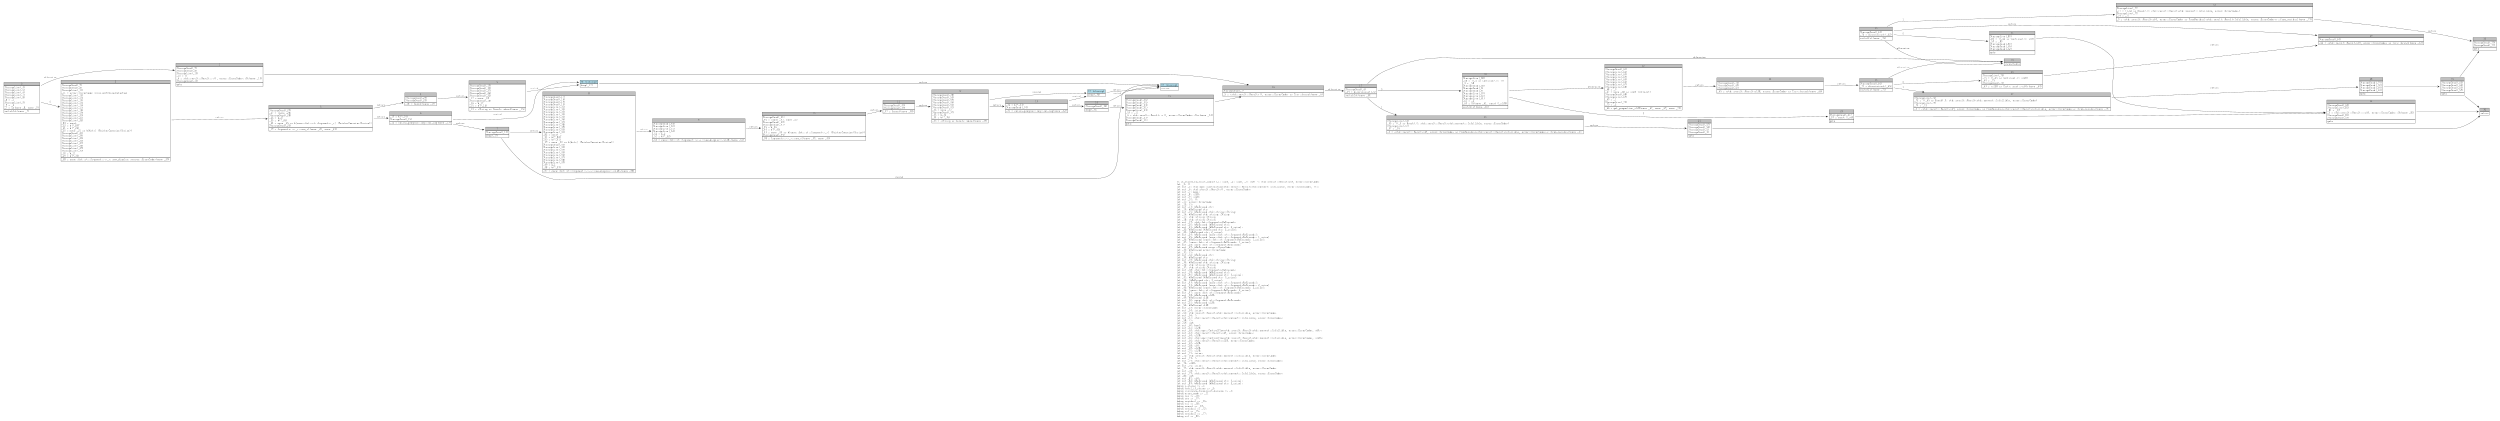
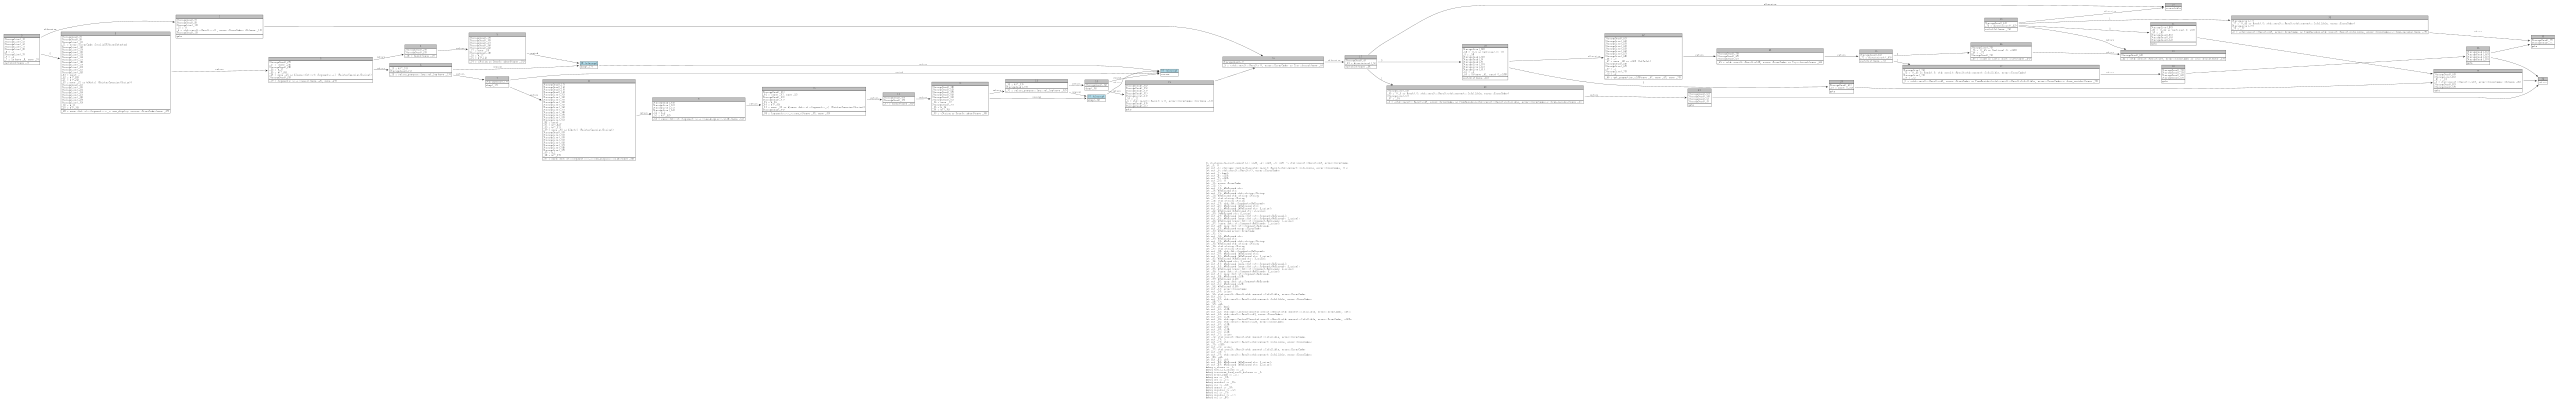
(1938, 64) -> none
